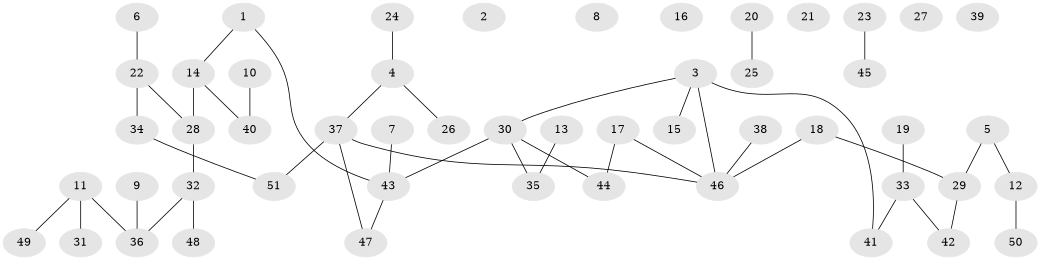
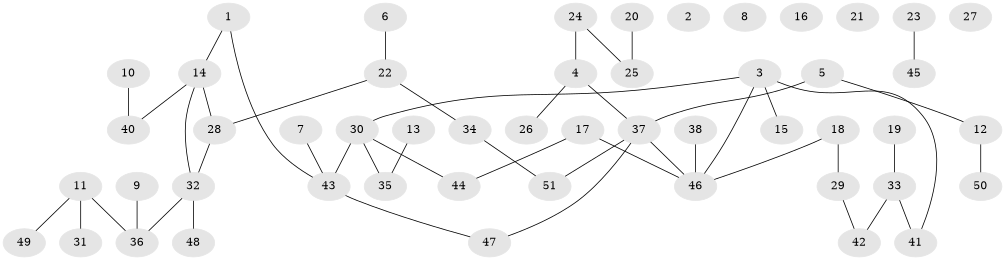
(978, 17) -> none
none -> (604, 45)
none -> (185, 130)
(974, 158) -> (730, 101)
